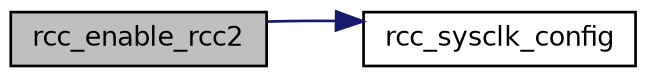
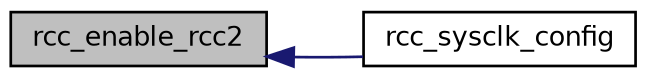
(301, 21) -> (329, 57)
